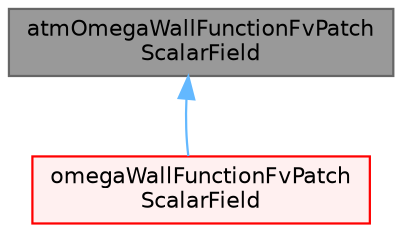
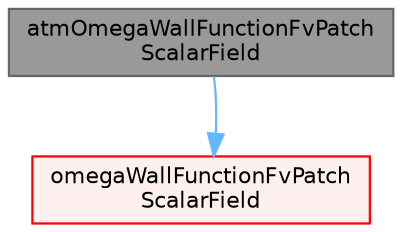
(186, 127) -> (216, 105)
